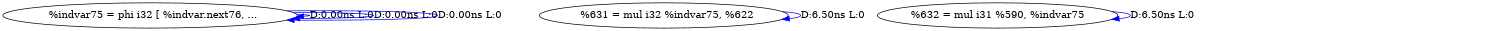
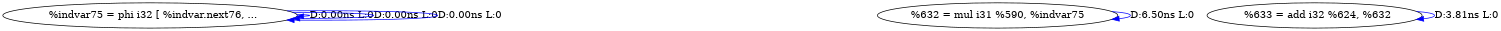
(664, 15) -> none
none -> (1315, 15)
